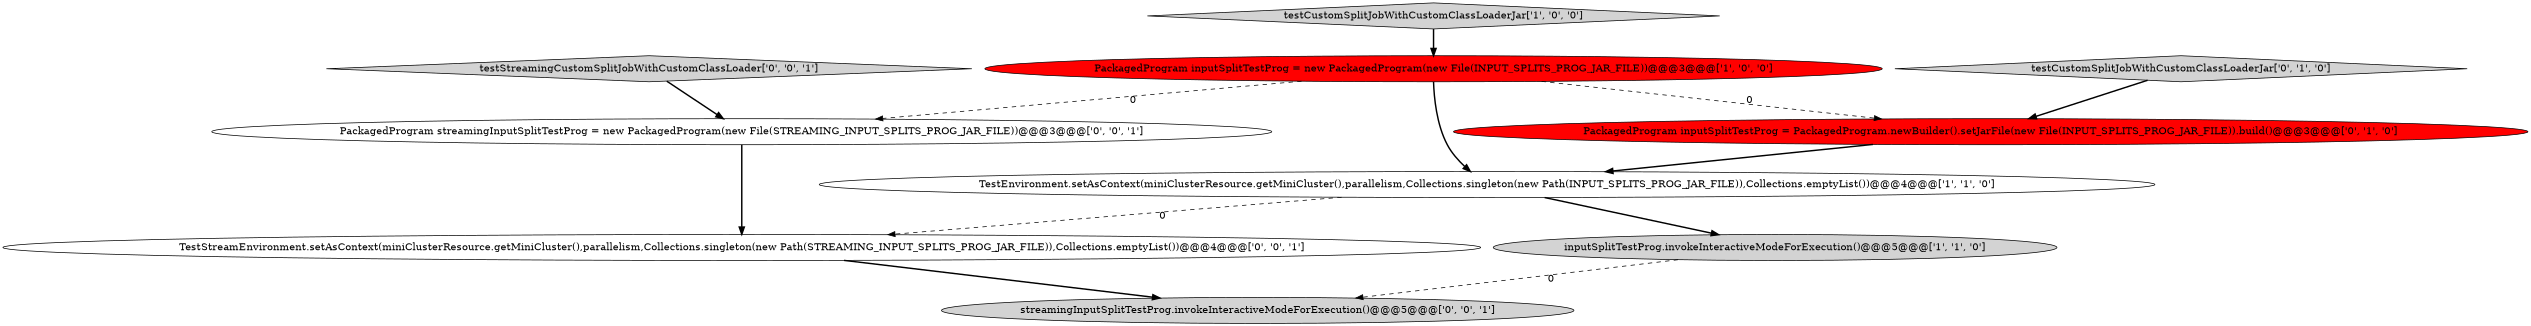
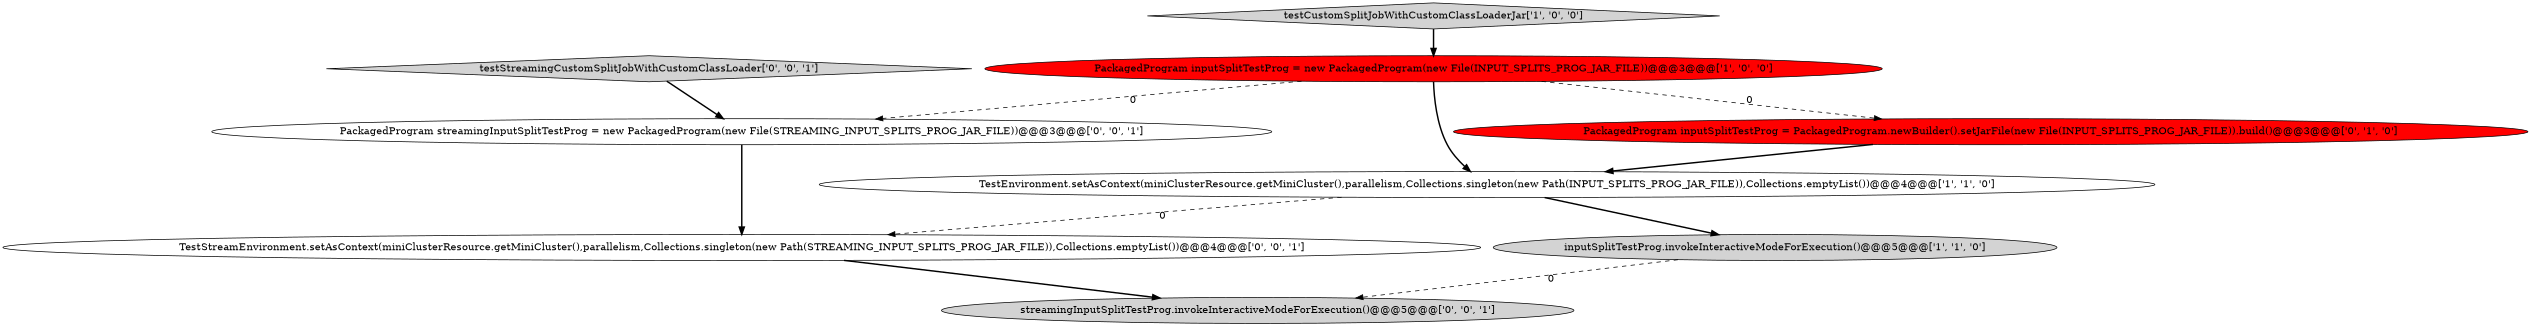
(2181, 69) -> none
